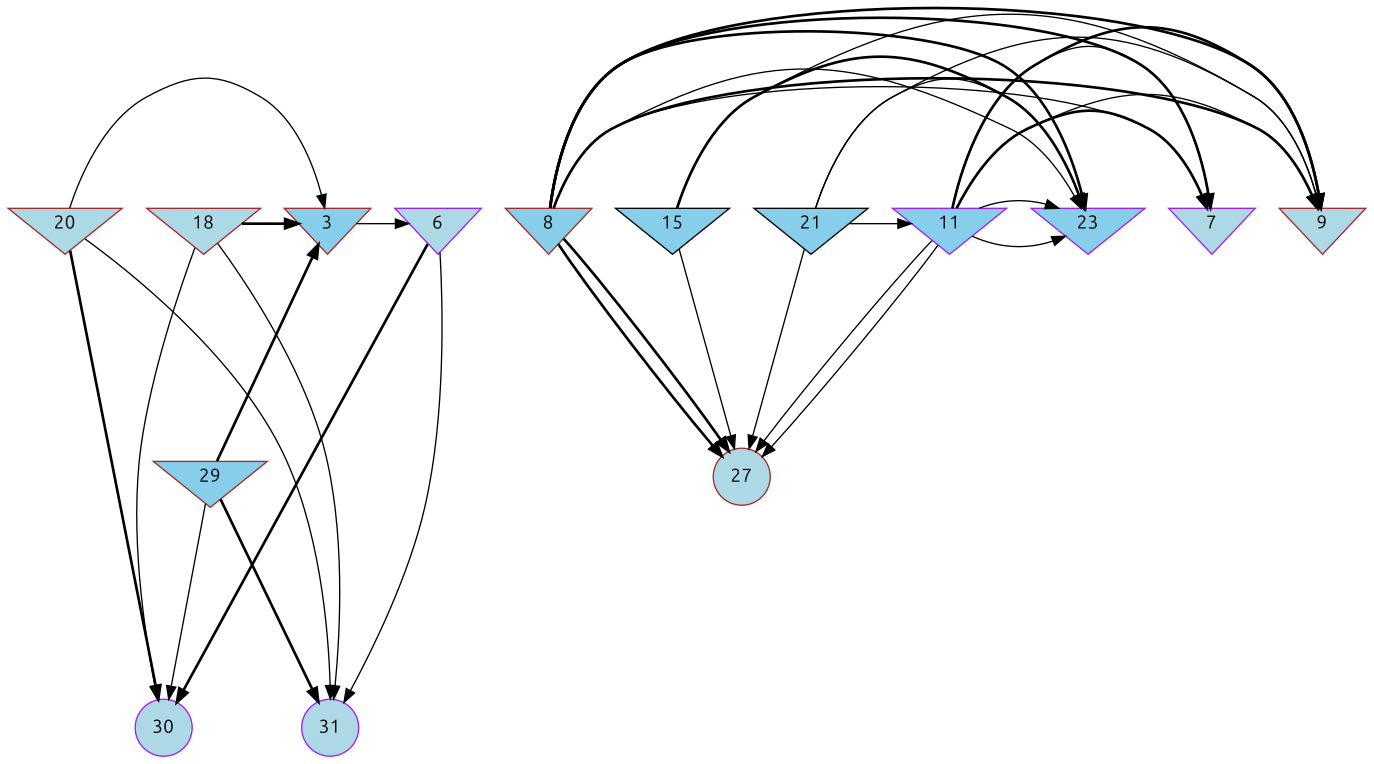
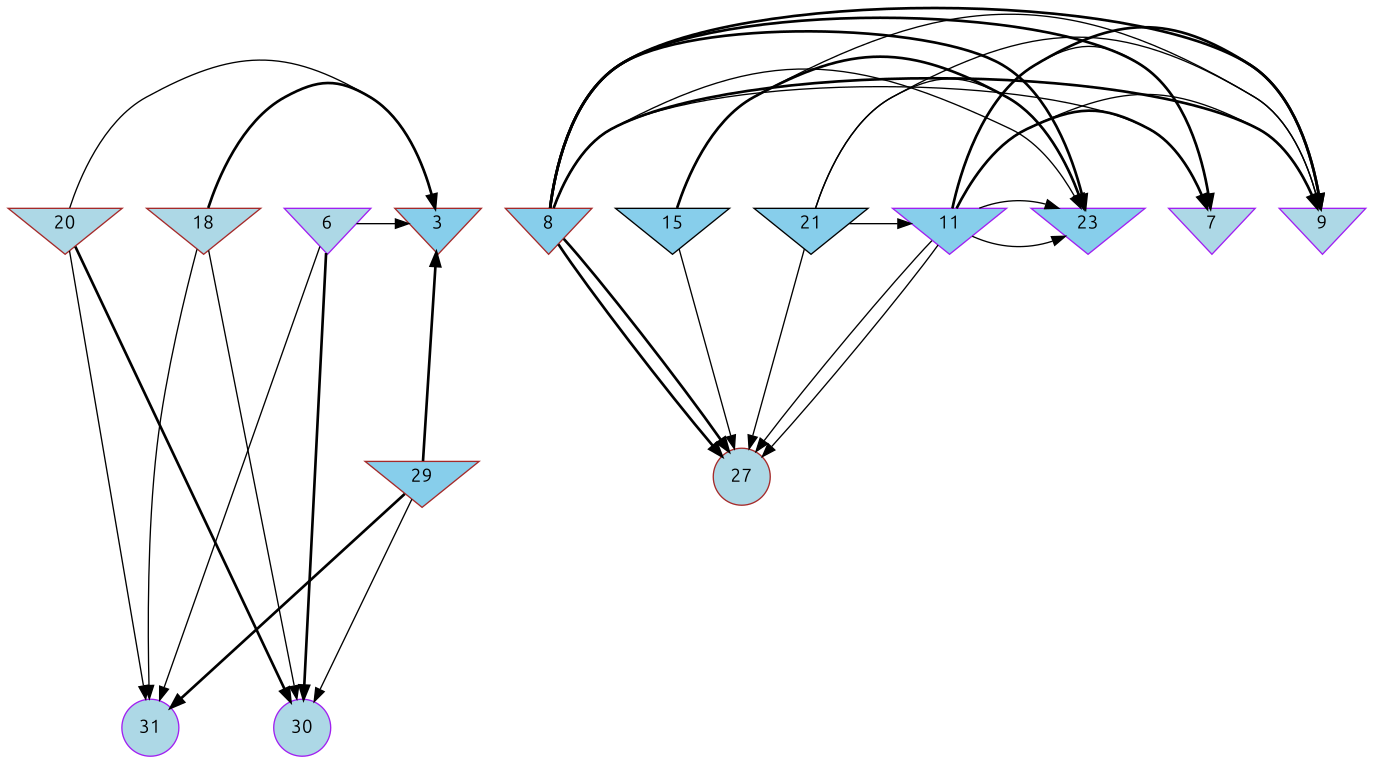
(376, 224) -> (376, 224)
(1322, 224) -> (1322, 224)
